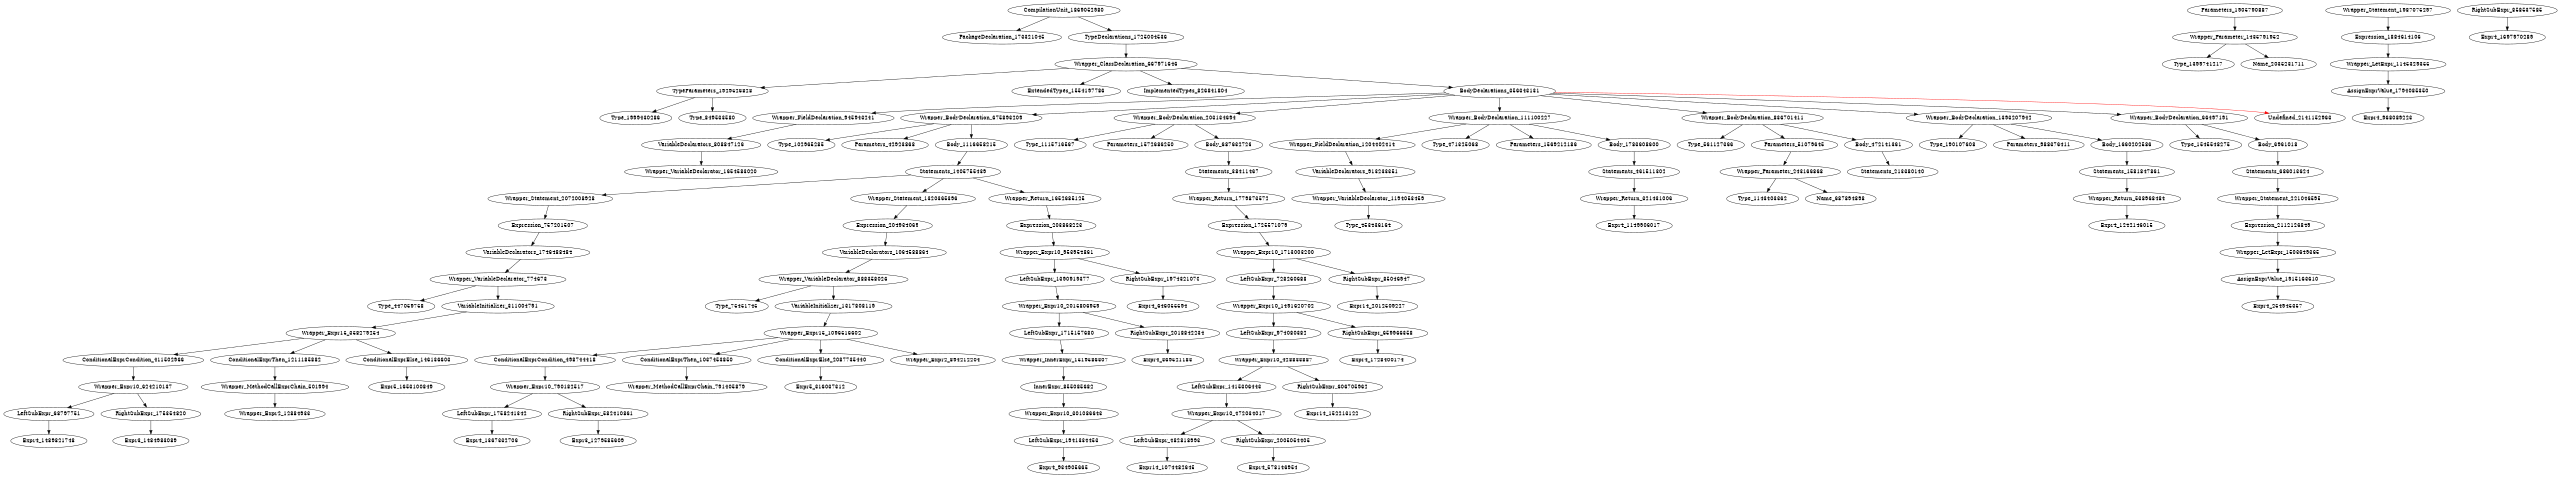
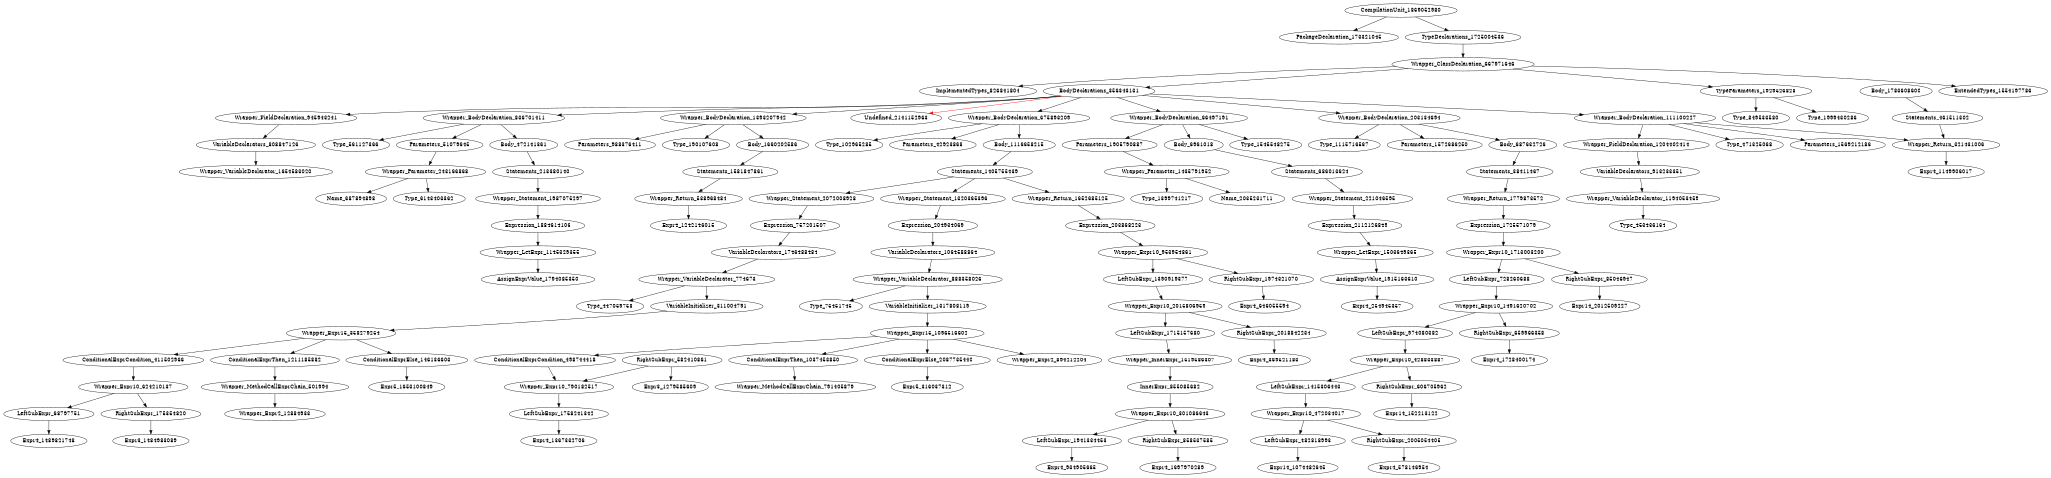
(2388, 118) -> none
none -> (1146, 131)
(1568, 132) -> (1800, 131)
none -> (538, 183)
(1763, 199) -> (429, 199)
(570, 400) -> (618, 373)
none -> (1173, 426)
